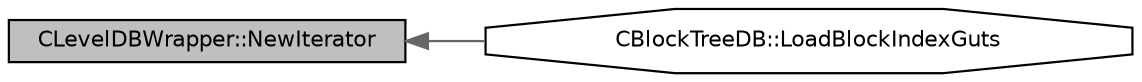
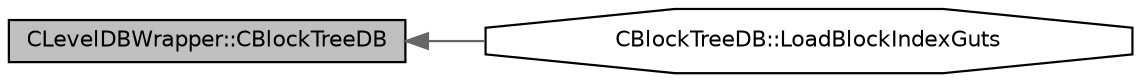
(207, 41) -> (207, 41)
